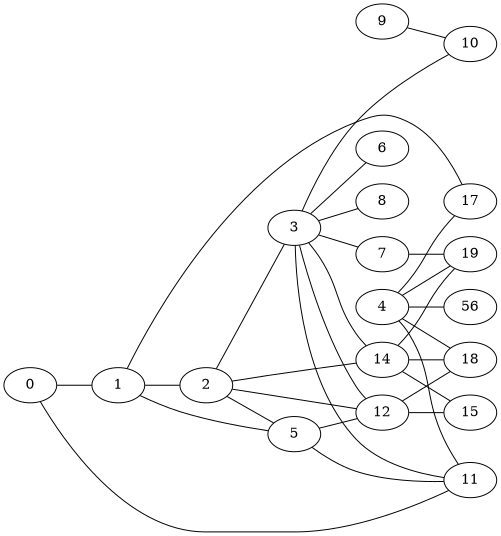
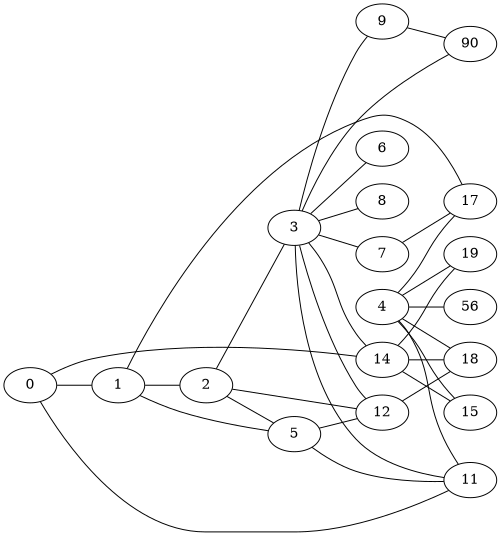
(470, 44) -> (470, 44)
none -> (326, 120)
(420, 254) -> (426, 228)
(294, 372) -> (202, 348)
(426, 413) -> (430, 366)
